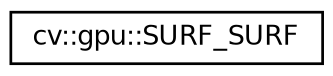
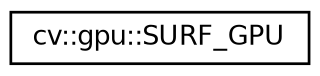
(167, 38) -> (160, 38)
